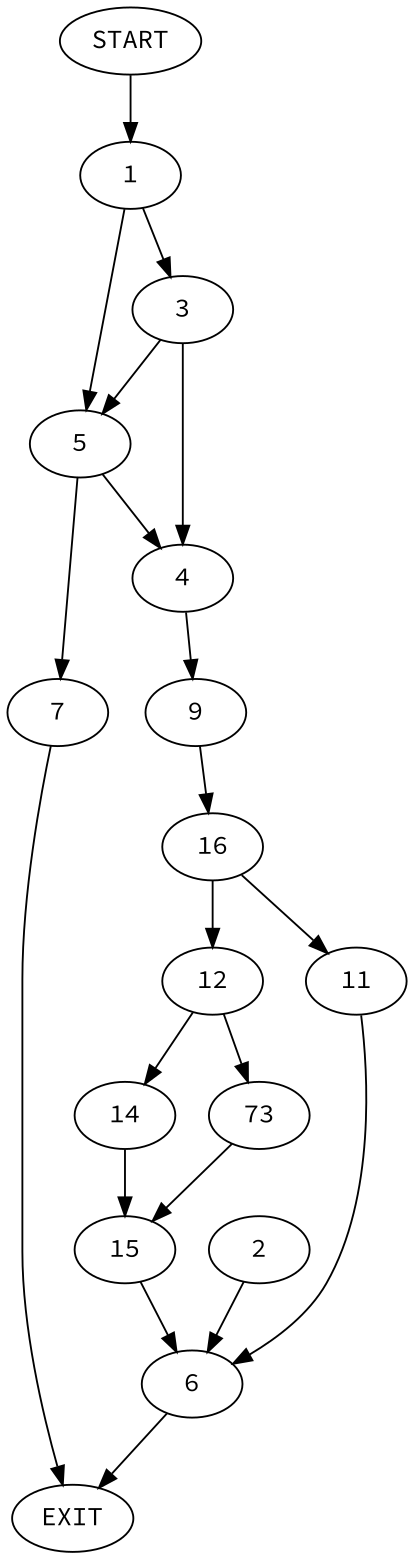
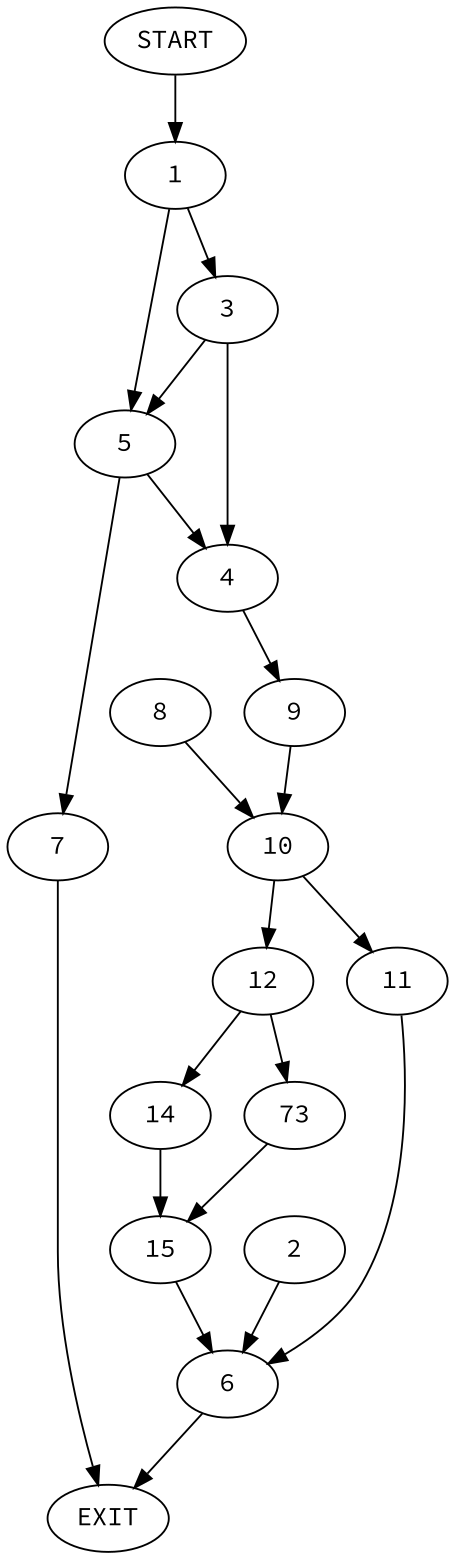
none -> (160, 713)
(213, 847) -> (278, 847)
